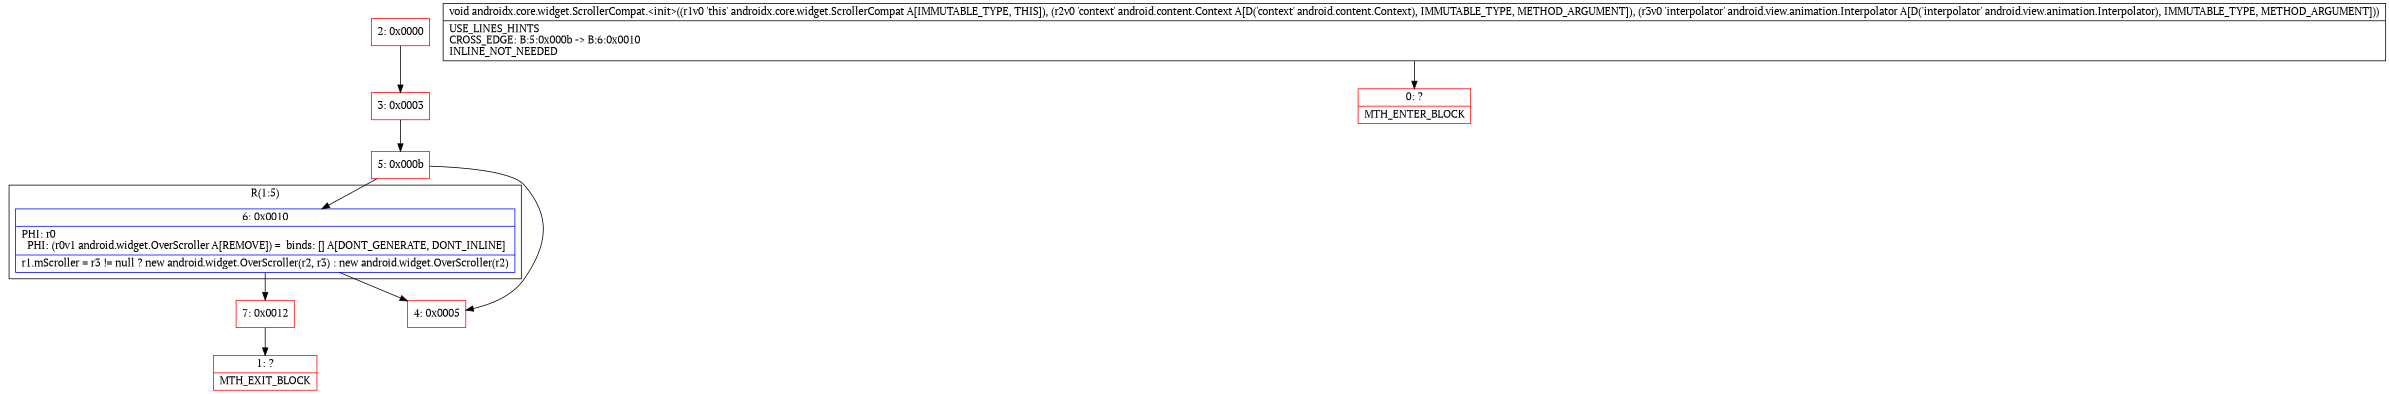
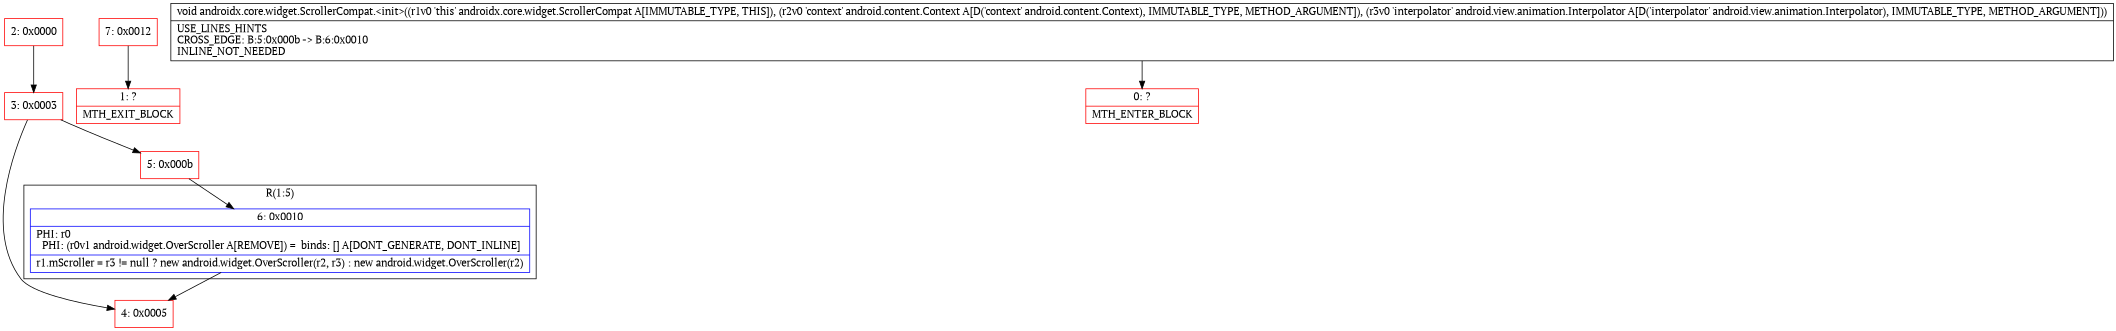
(541, 213) -> (6, 245)
(265, 283) -> none
